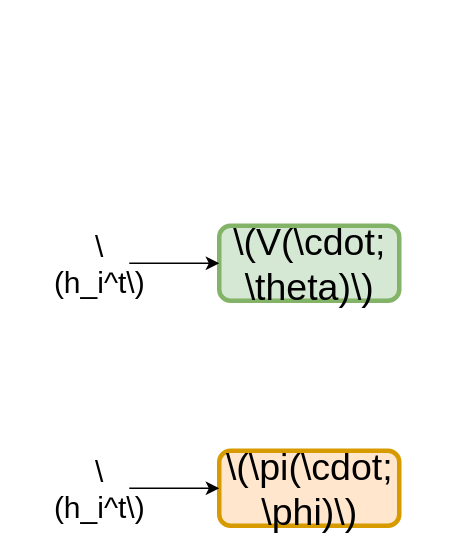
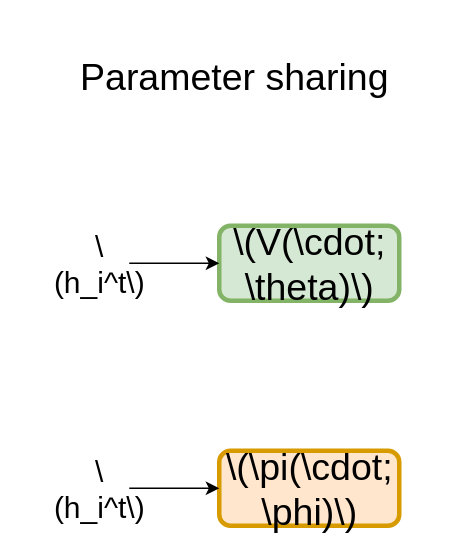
none -> (234, 76)
